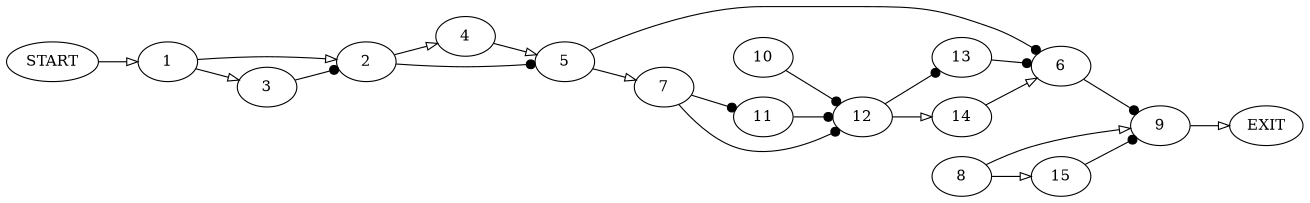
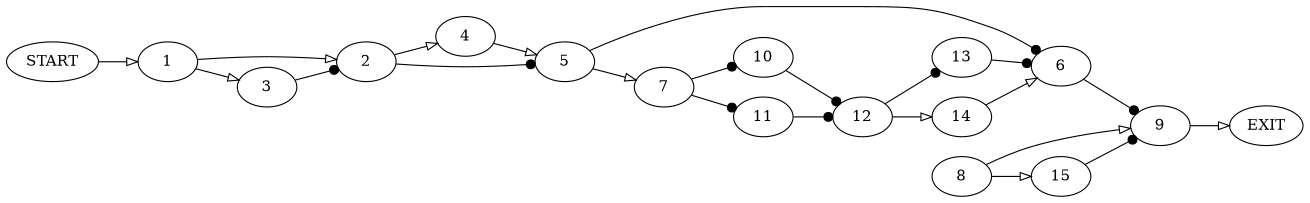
(749, 150) -> (710, 74)
